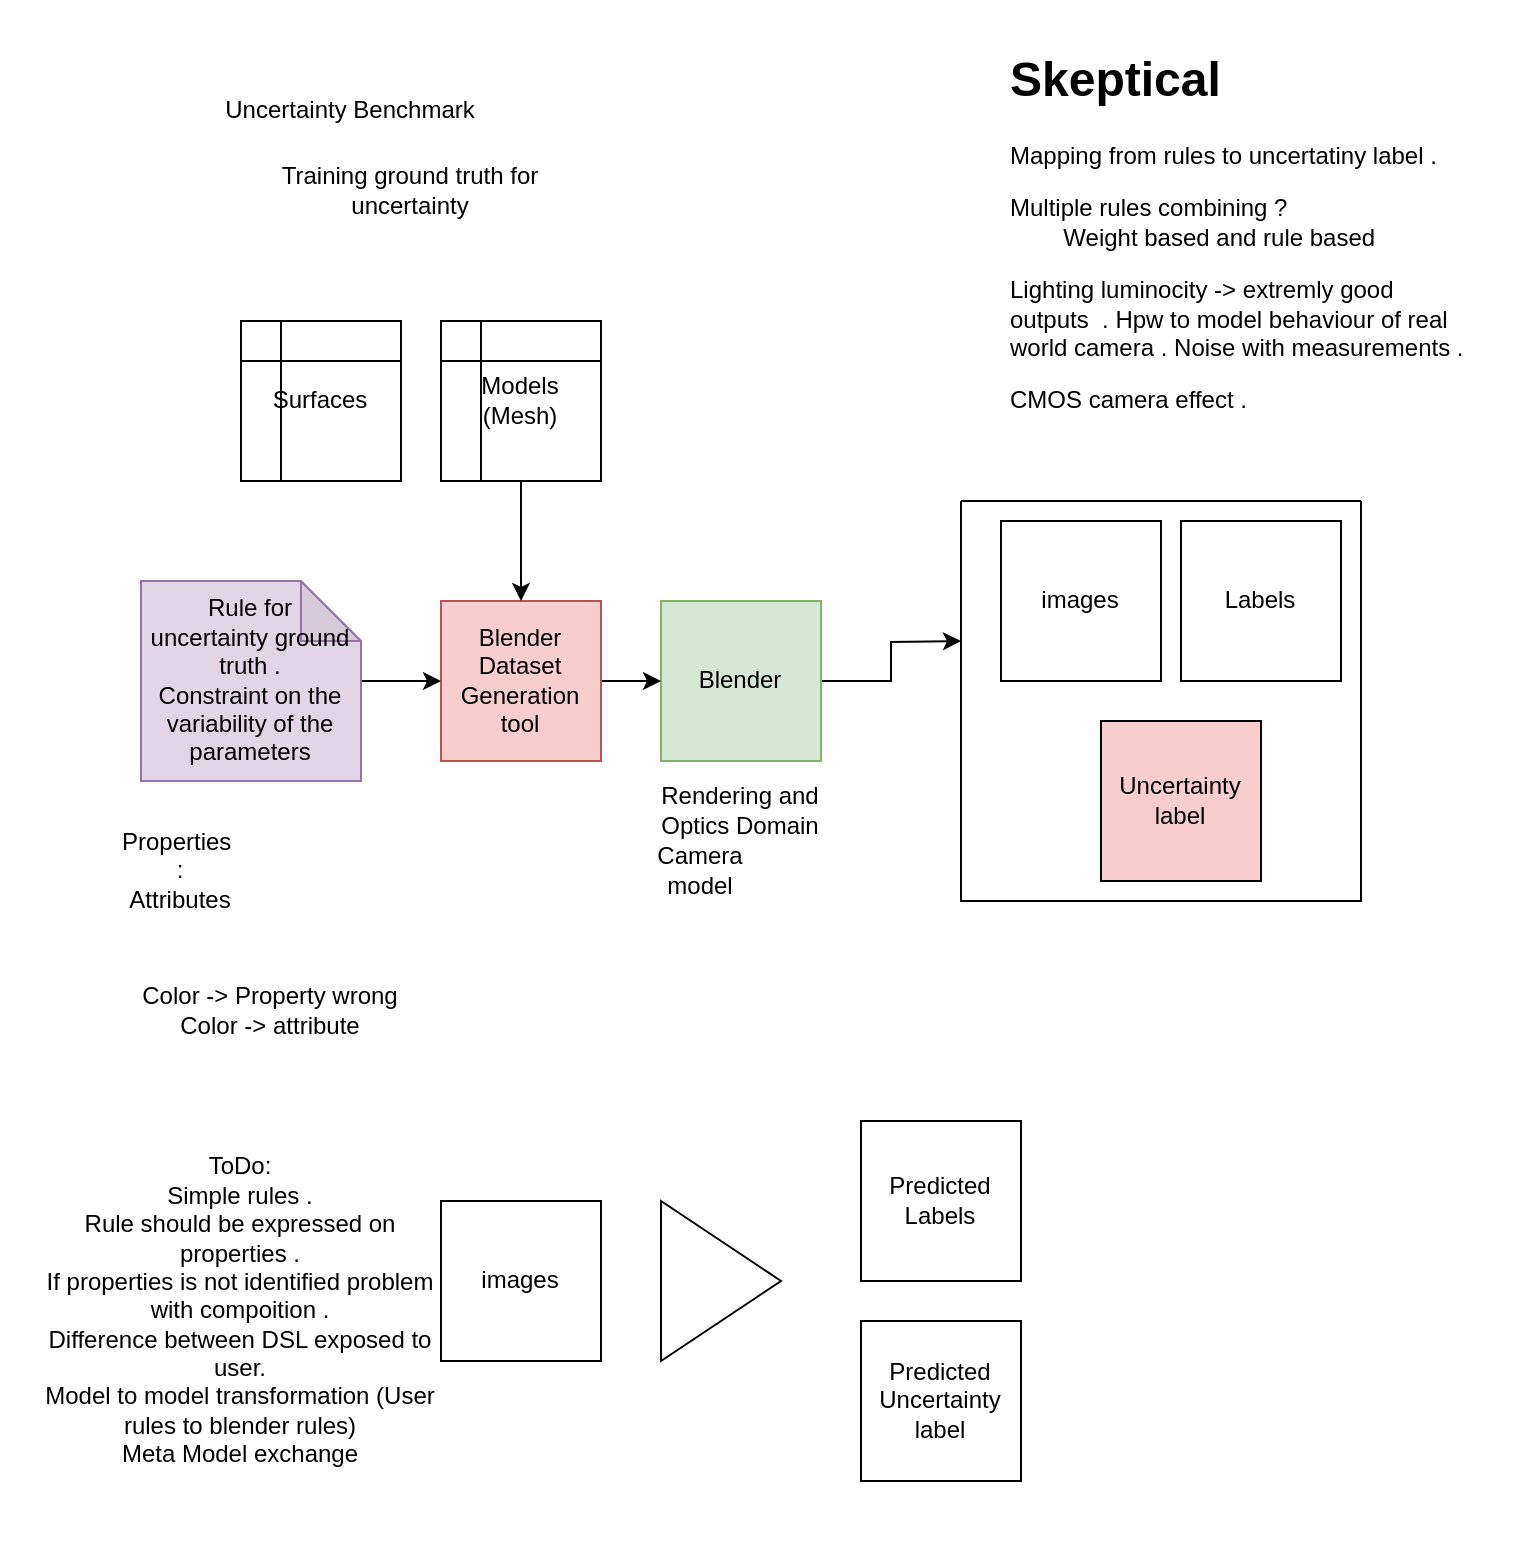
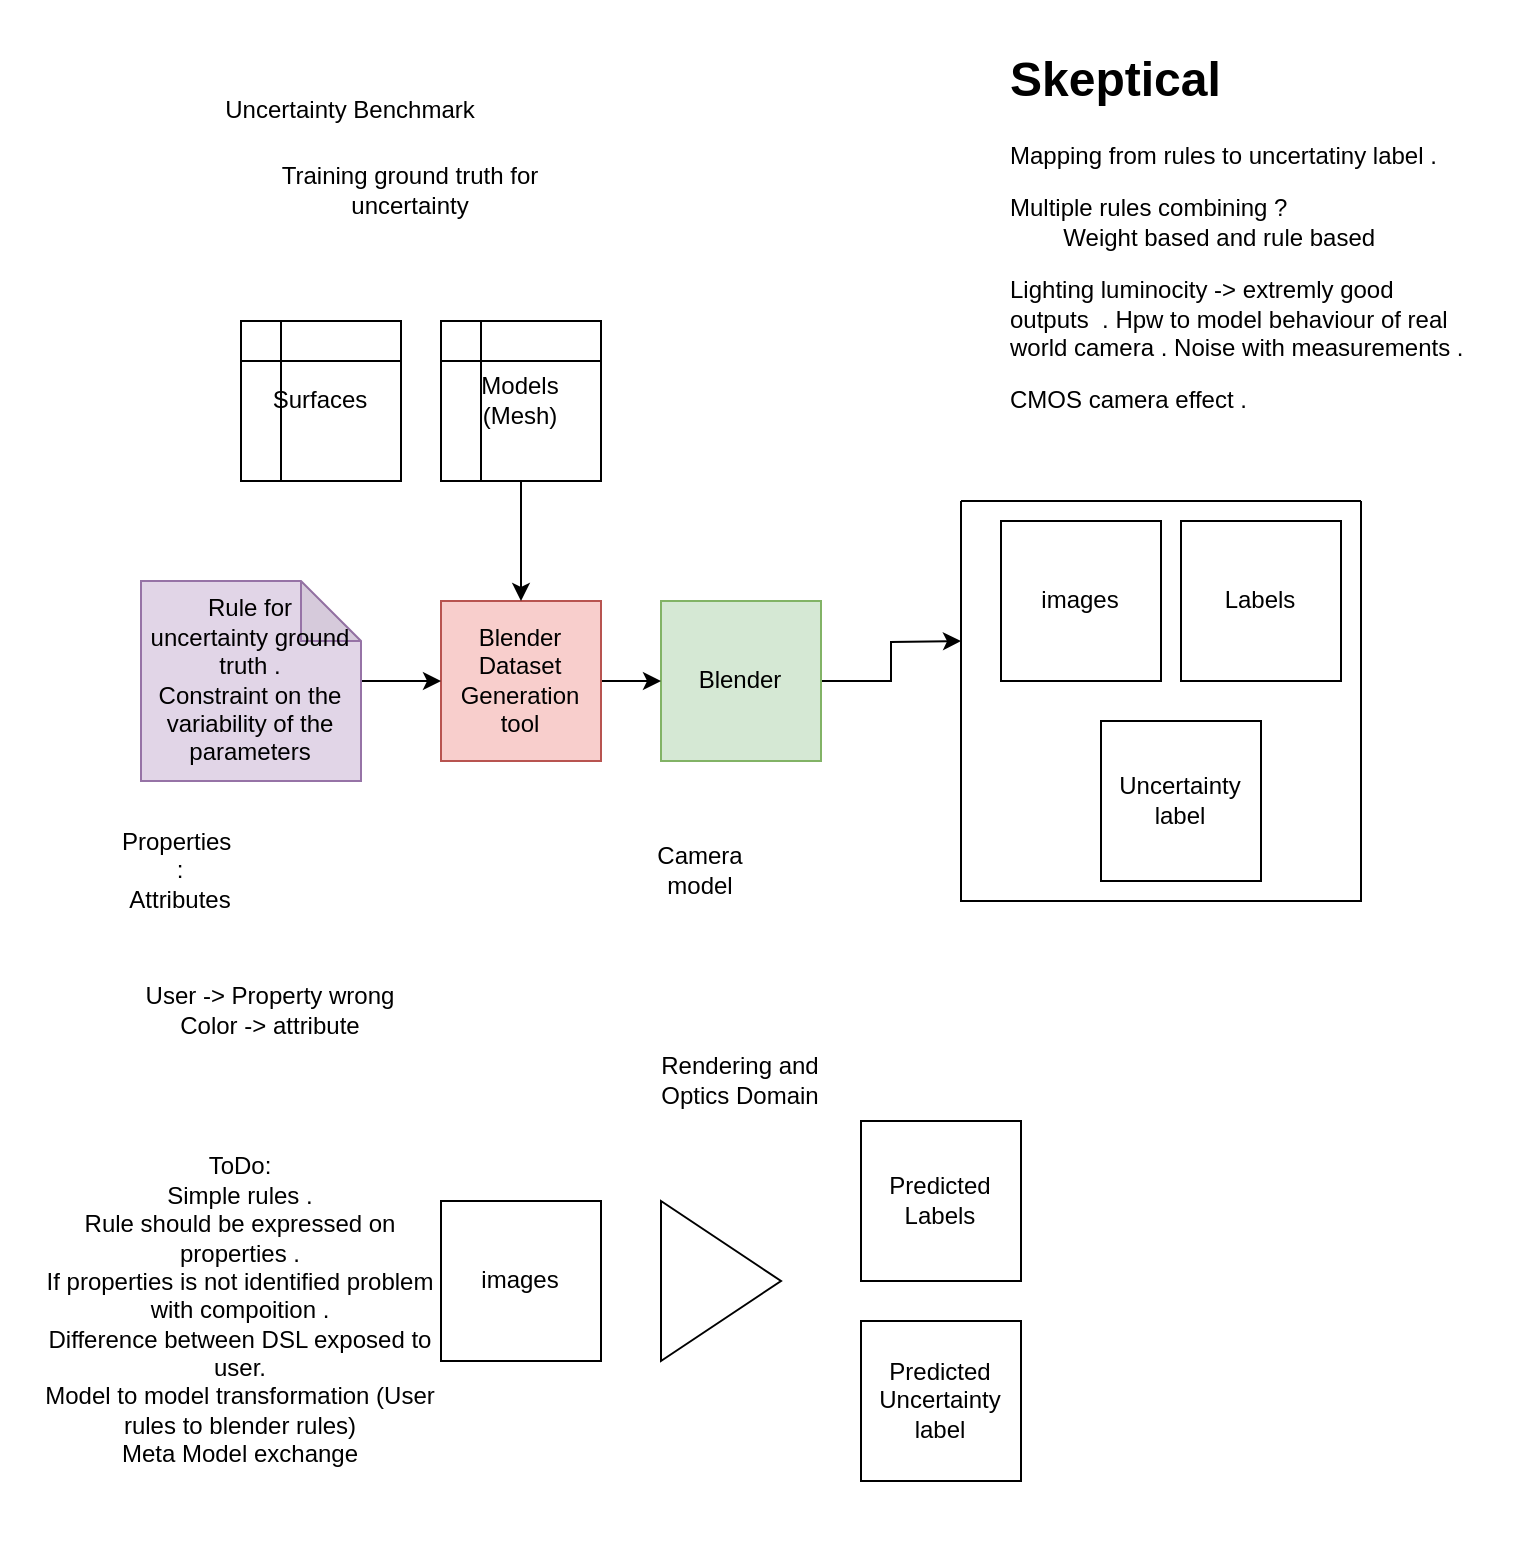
(1181, 801) -> (1181, 801)
(741, 811) -> (741, 1081)
(271, 1011) -> (271, 1011)
